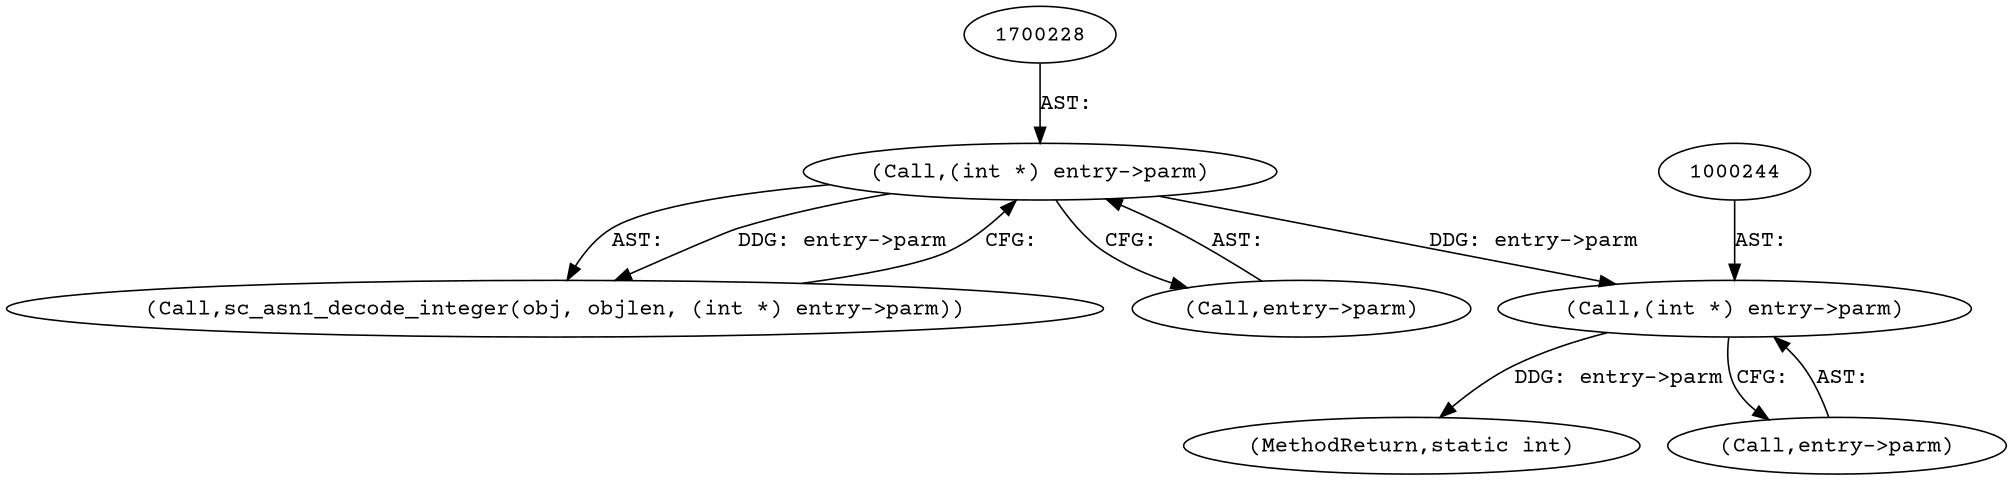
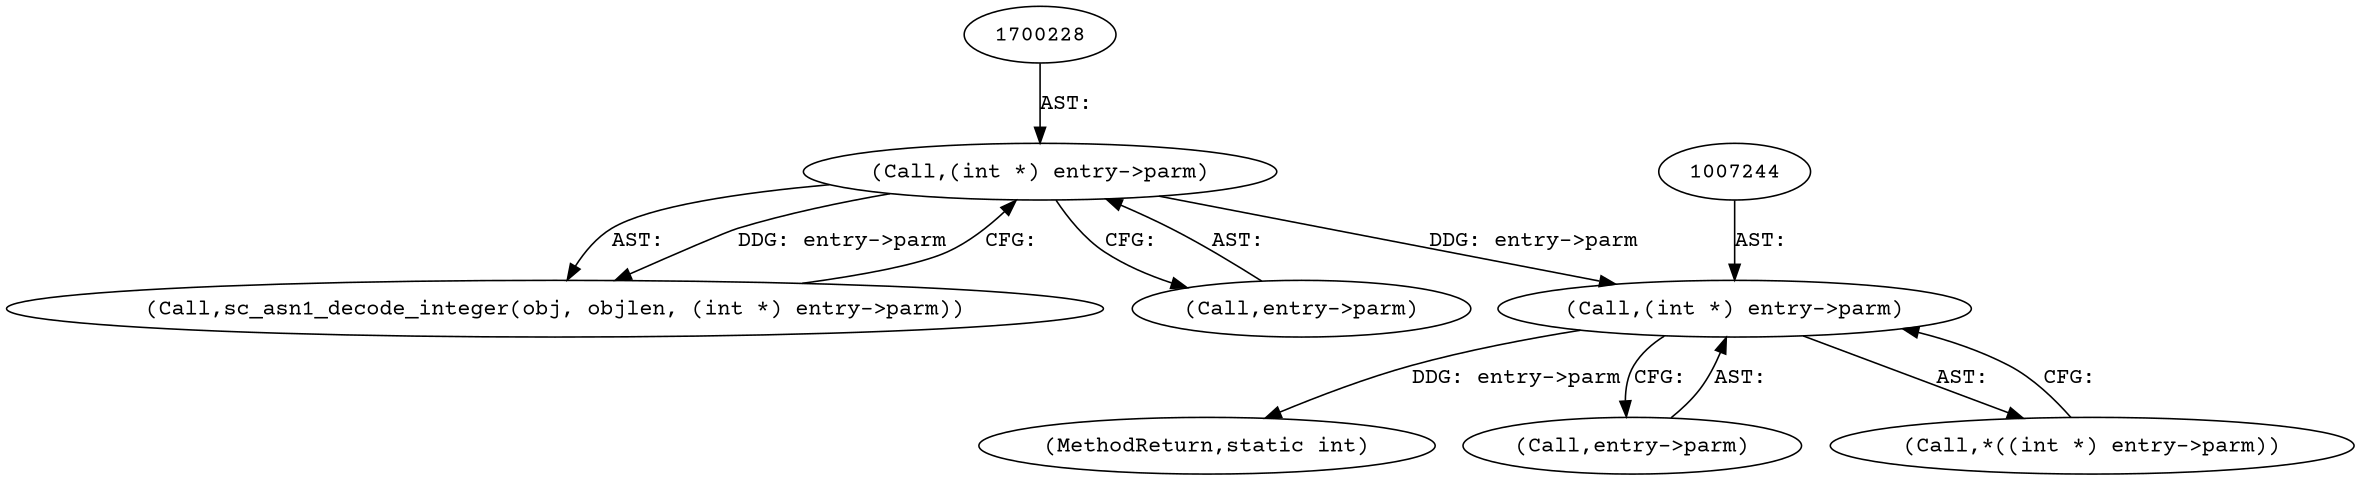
(1735, 172) -> (1735, 172)
none -> (2092, 446)
